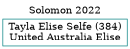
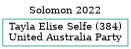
(65, 33) -> (65, 33)
